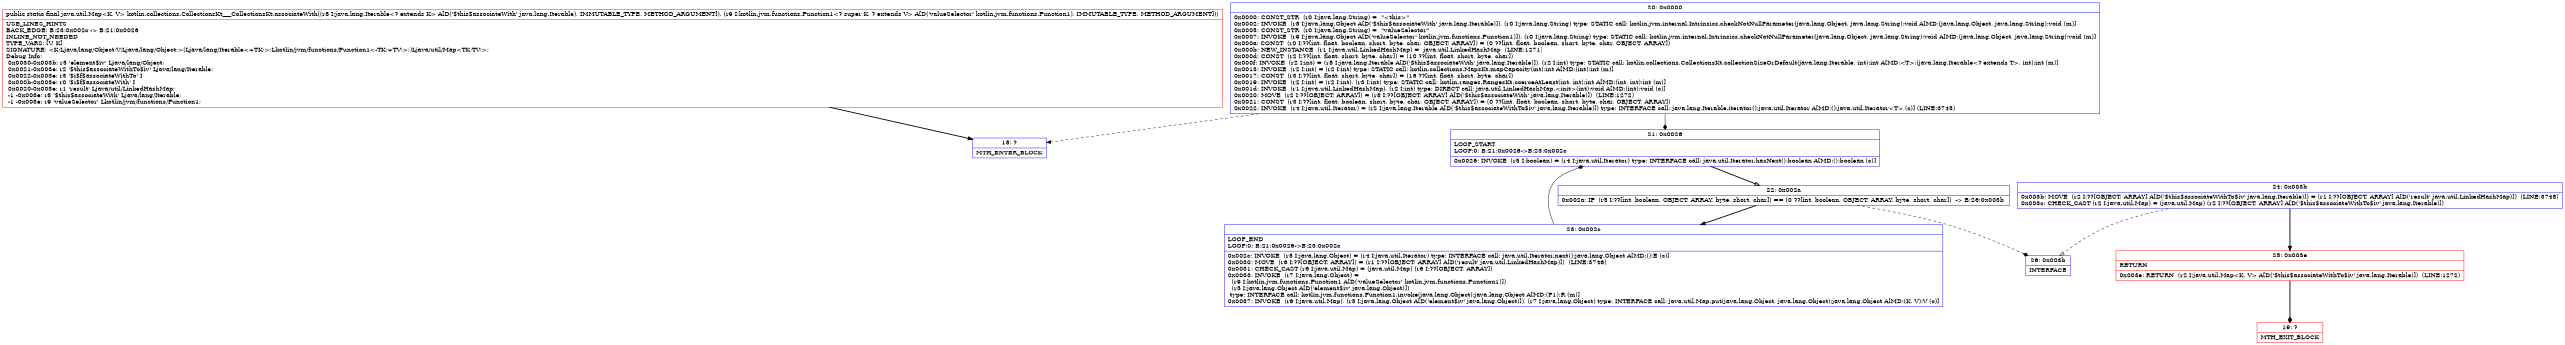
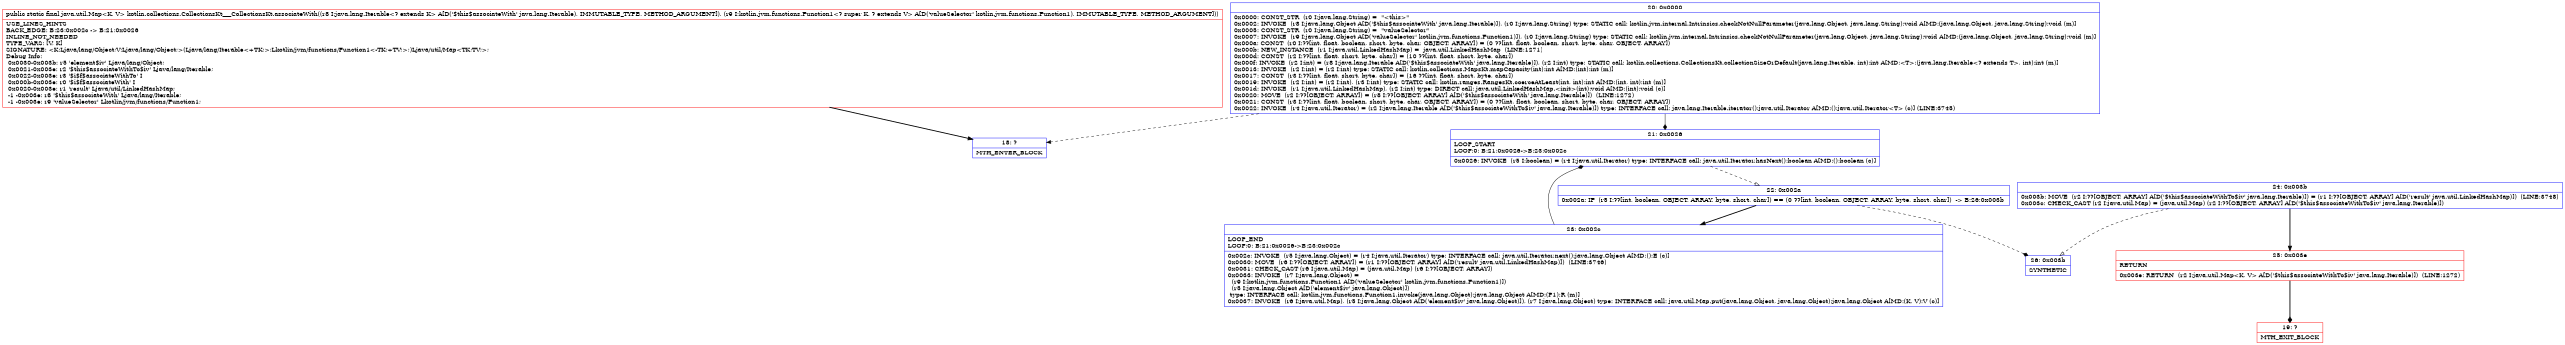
(1733, 175) -> (1733, 175)
(2048, 270) -> (2048, 270)
